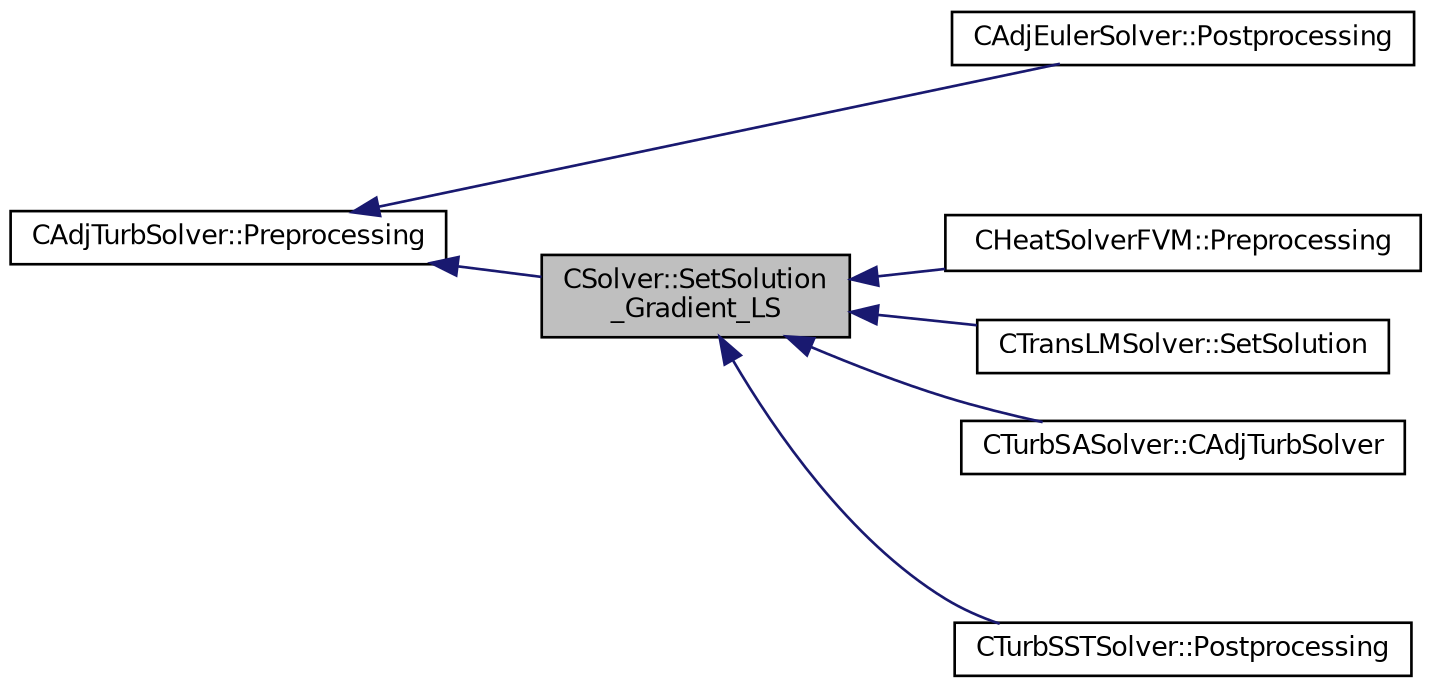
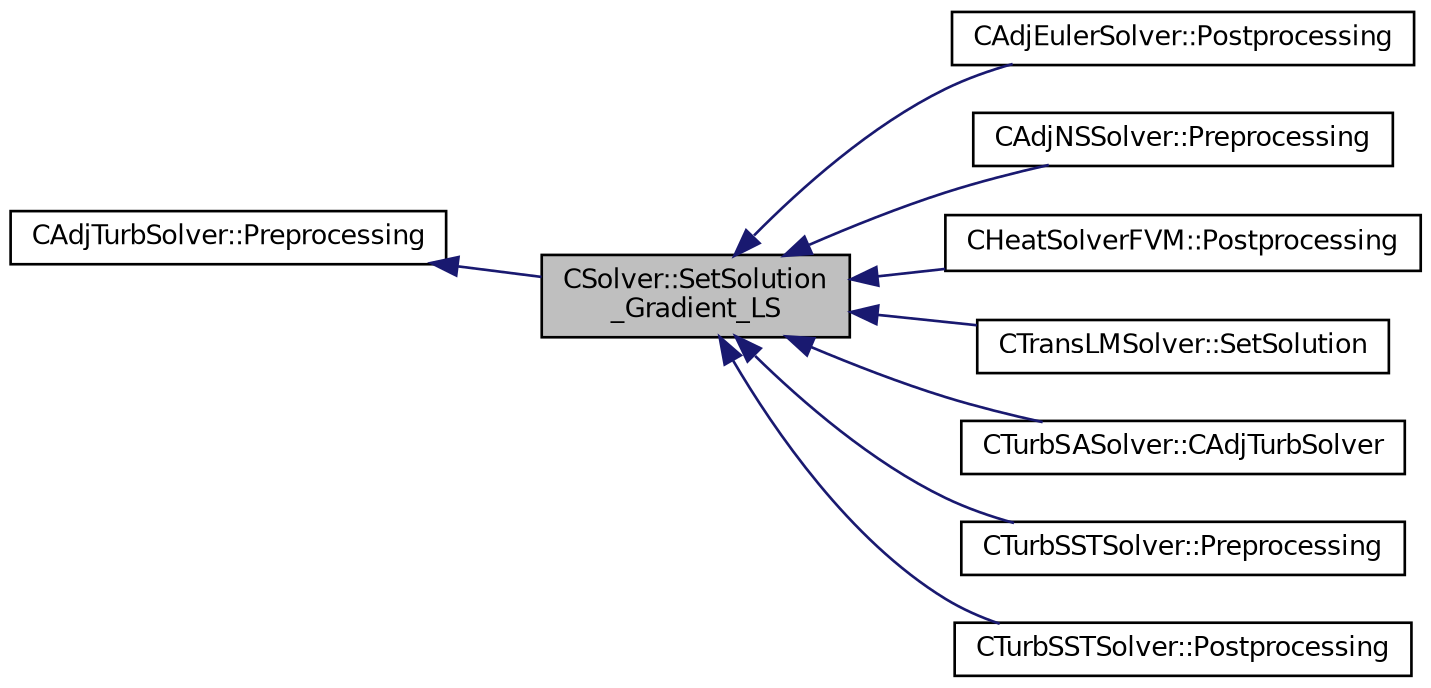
(719, 135) -> (873, 133)
none -> (1183, 139)
(1183, 243) -> (1183, 243)
none -> (1183, 548)
